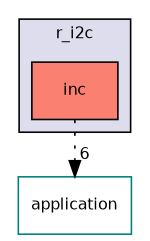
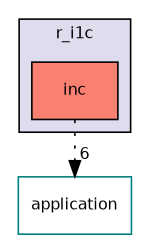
(75, 34) -> (75, 34)
